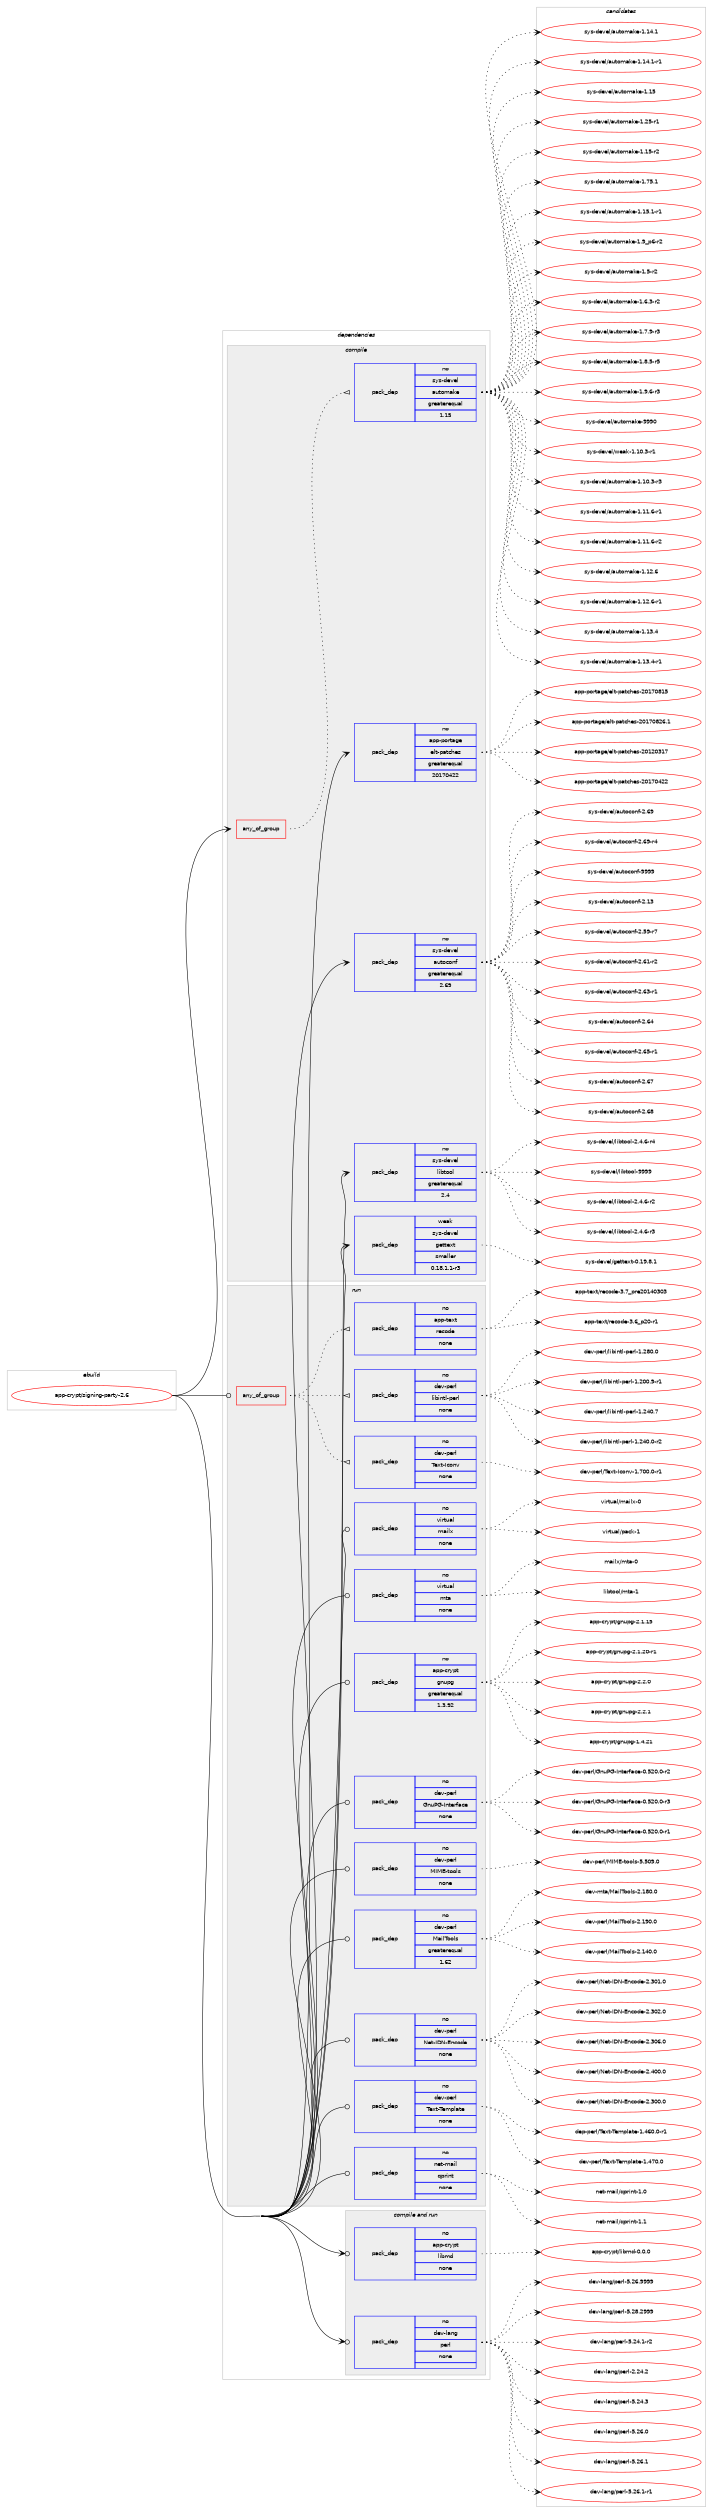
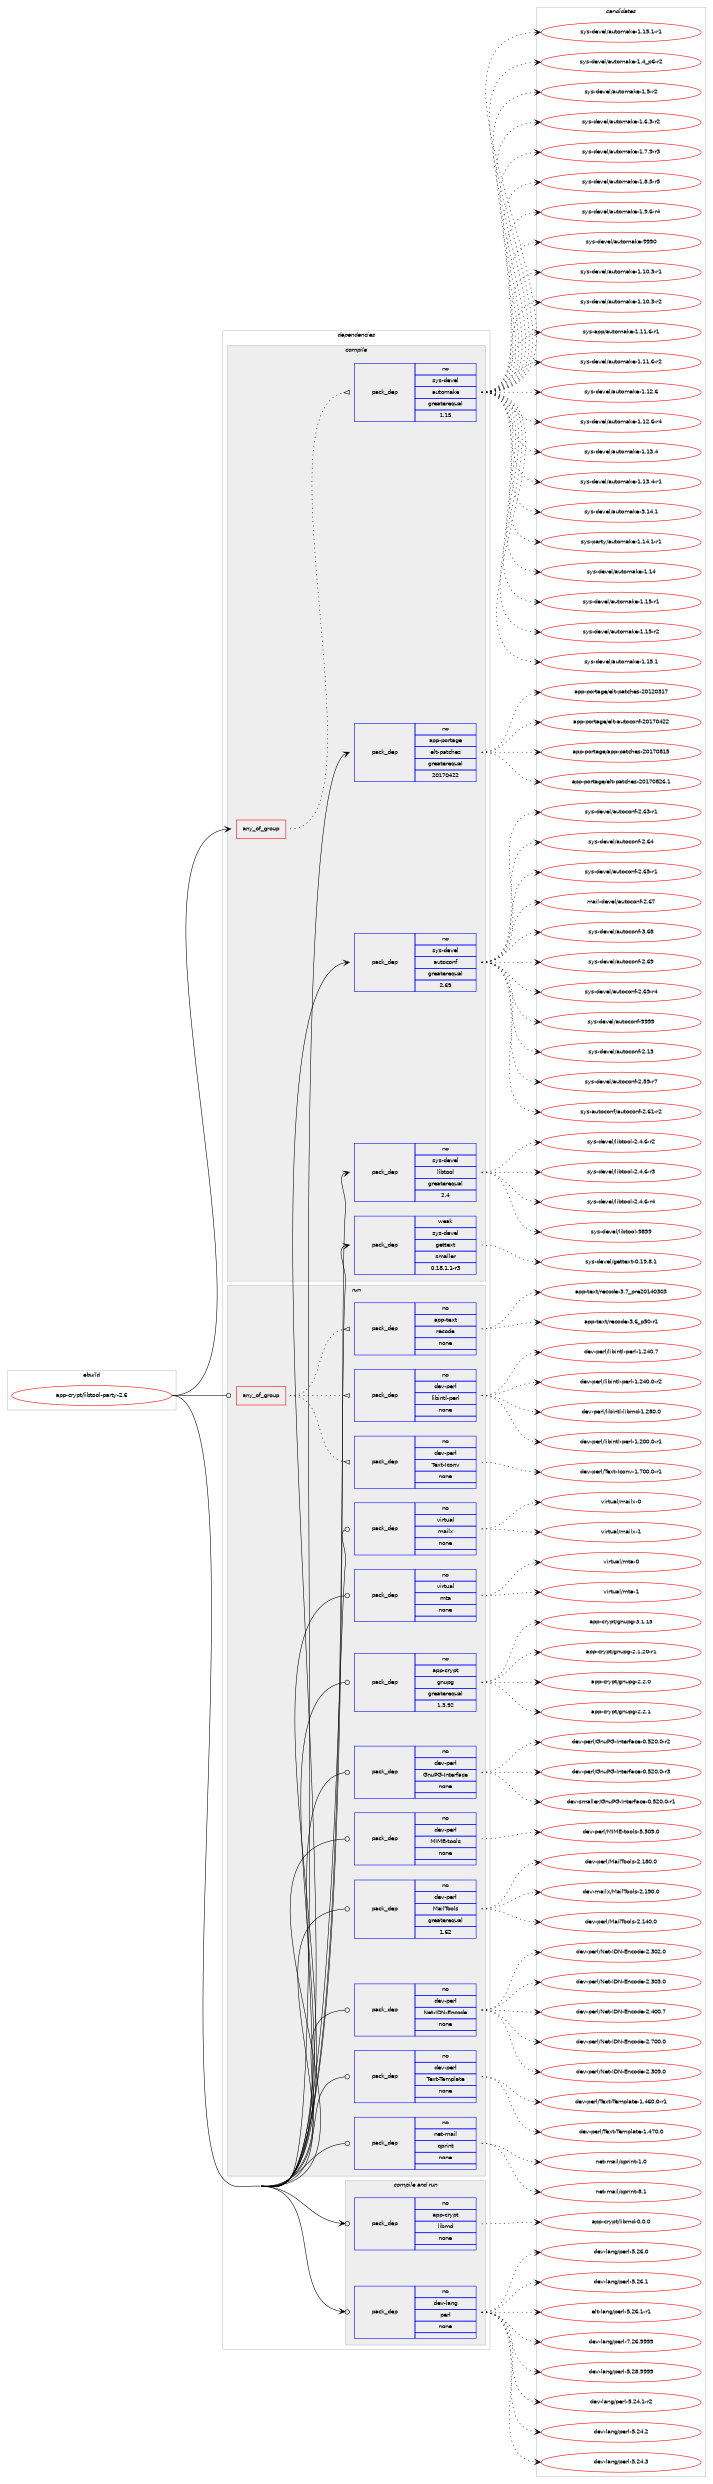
(621, 32) -> (621, 512)
(621, 62) -> (621, 542)
(621, 92) -> (621, 572)
(621, 122) -> (621, 602)
(621, 182) -> (621, 662)
(621, 242) -> (621, 62)
(621, 392) -> (621, 212)
(621, 452) -> (621, 272)
(621, 482) -> (621, 302)
(621, 512) -> (621, 332)
(621, 602) -> (621, 422)
(621, 692) -> (621, 752)
(621, 782) -> (621, 722)
(621, 962) -> (621, 1112)
(621, 1082) -> (621, 902)
(621, 1112) -> (621, 932)
(621, 1172) -> (621, 1232)
(621, 1322) -> (621, 1322)
(621, 1352) -> (621, 1412)
(621, 1382) -> (621, 1442)
(92, 1396) -> (92, 1396)
(621, 1532) -> (621, 1532)
(621, 1562) -> (621, 1562)
(621, 1592) -> (621, 1592)
(621, 1622) -> (621, 1622)
(621, 1742) -> none
(621, 1832) -> (621, 1802)
(621, 1892) -> (621, 1862)
(621, 1922) -> (621, 1892)
(621, 1982) -> (621, 2072)
(621, 2042) -> (621, 1982)
(621, 2072) -> (621, 2012)
(621, 2102) -> (621, 2042)
(621, 2132) -> (621, 2102)
(621, 2222) -> (621, 2192)
(621, 2282) -> (621, 2342)
(621, 2312) -> (621, 2372)
(621, 2372) -> (621, 2432)
(621, 2492) -> (621, 2312)
